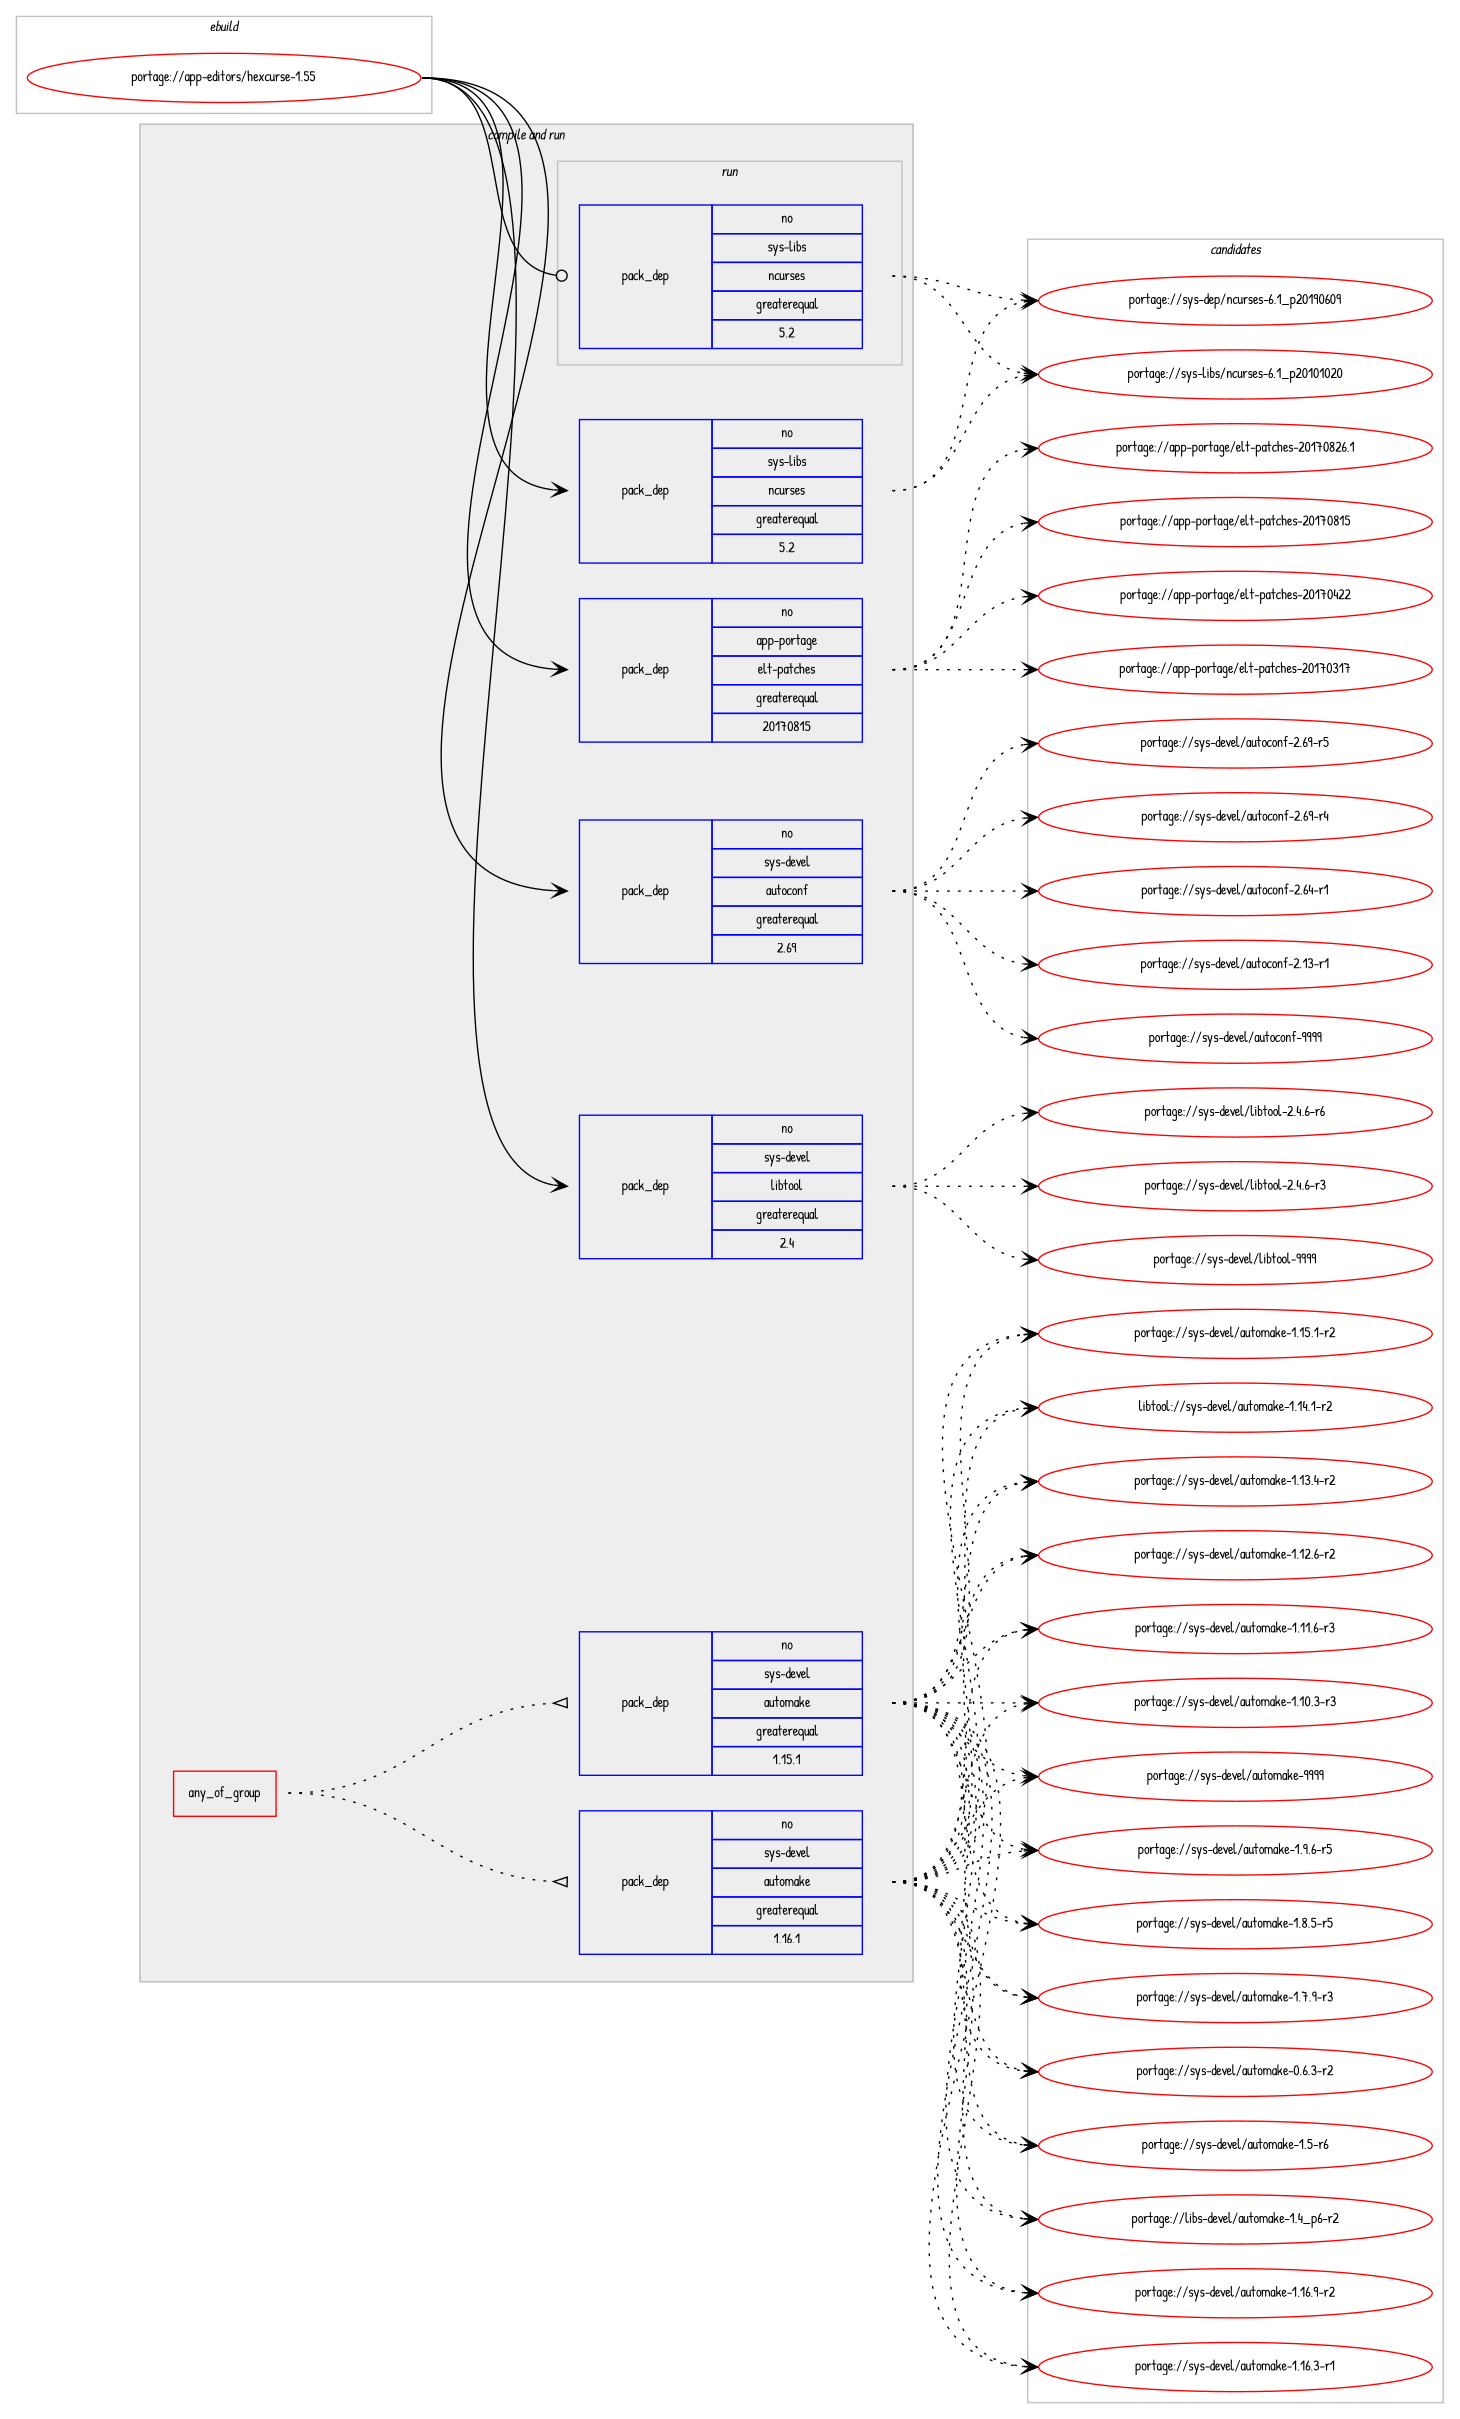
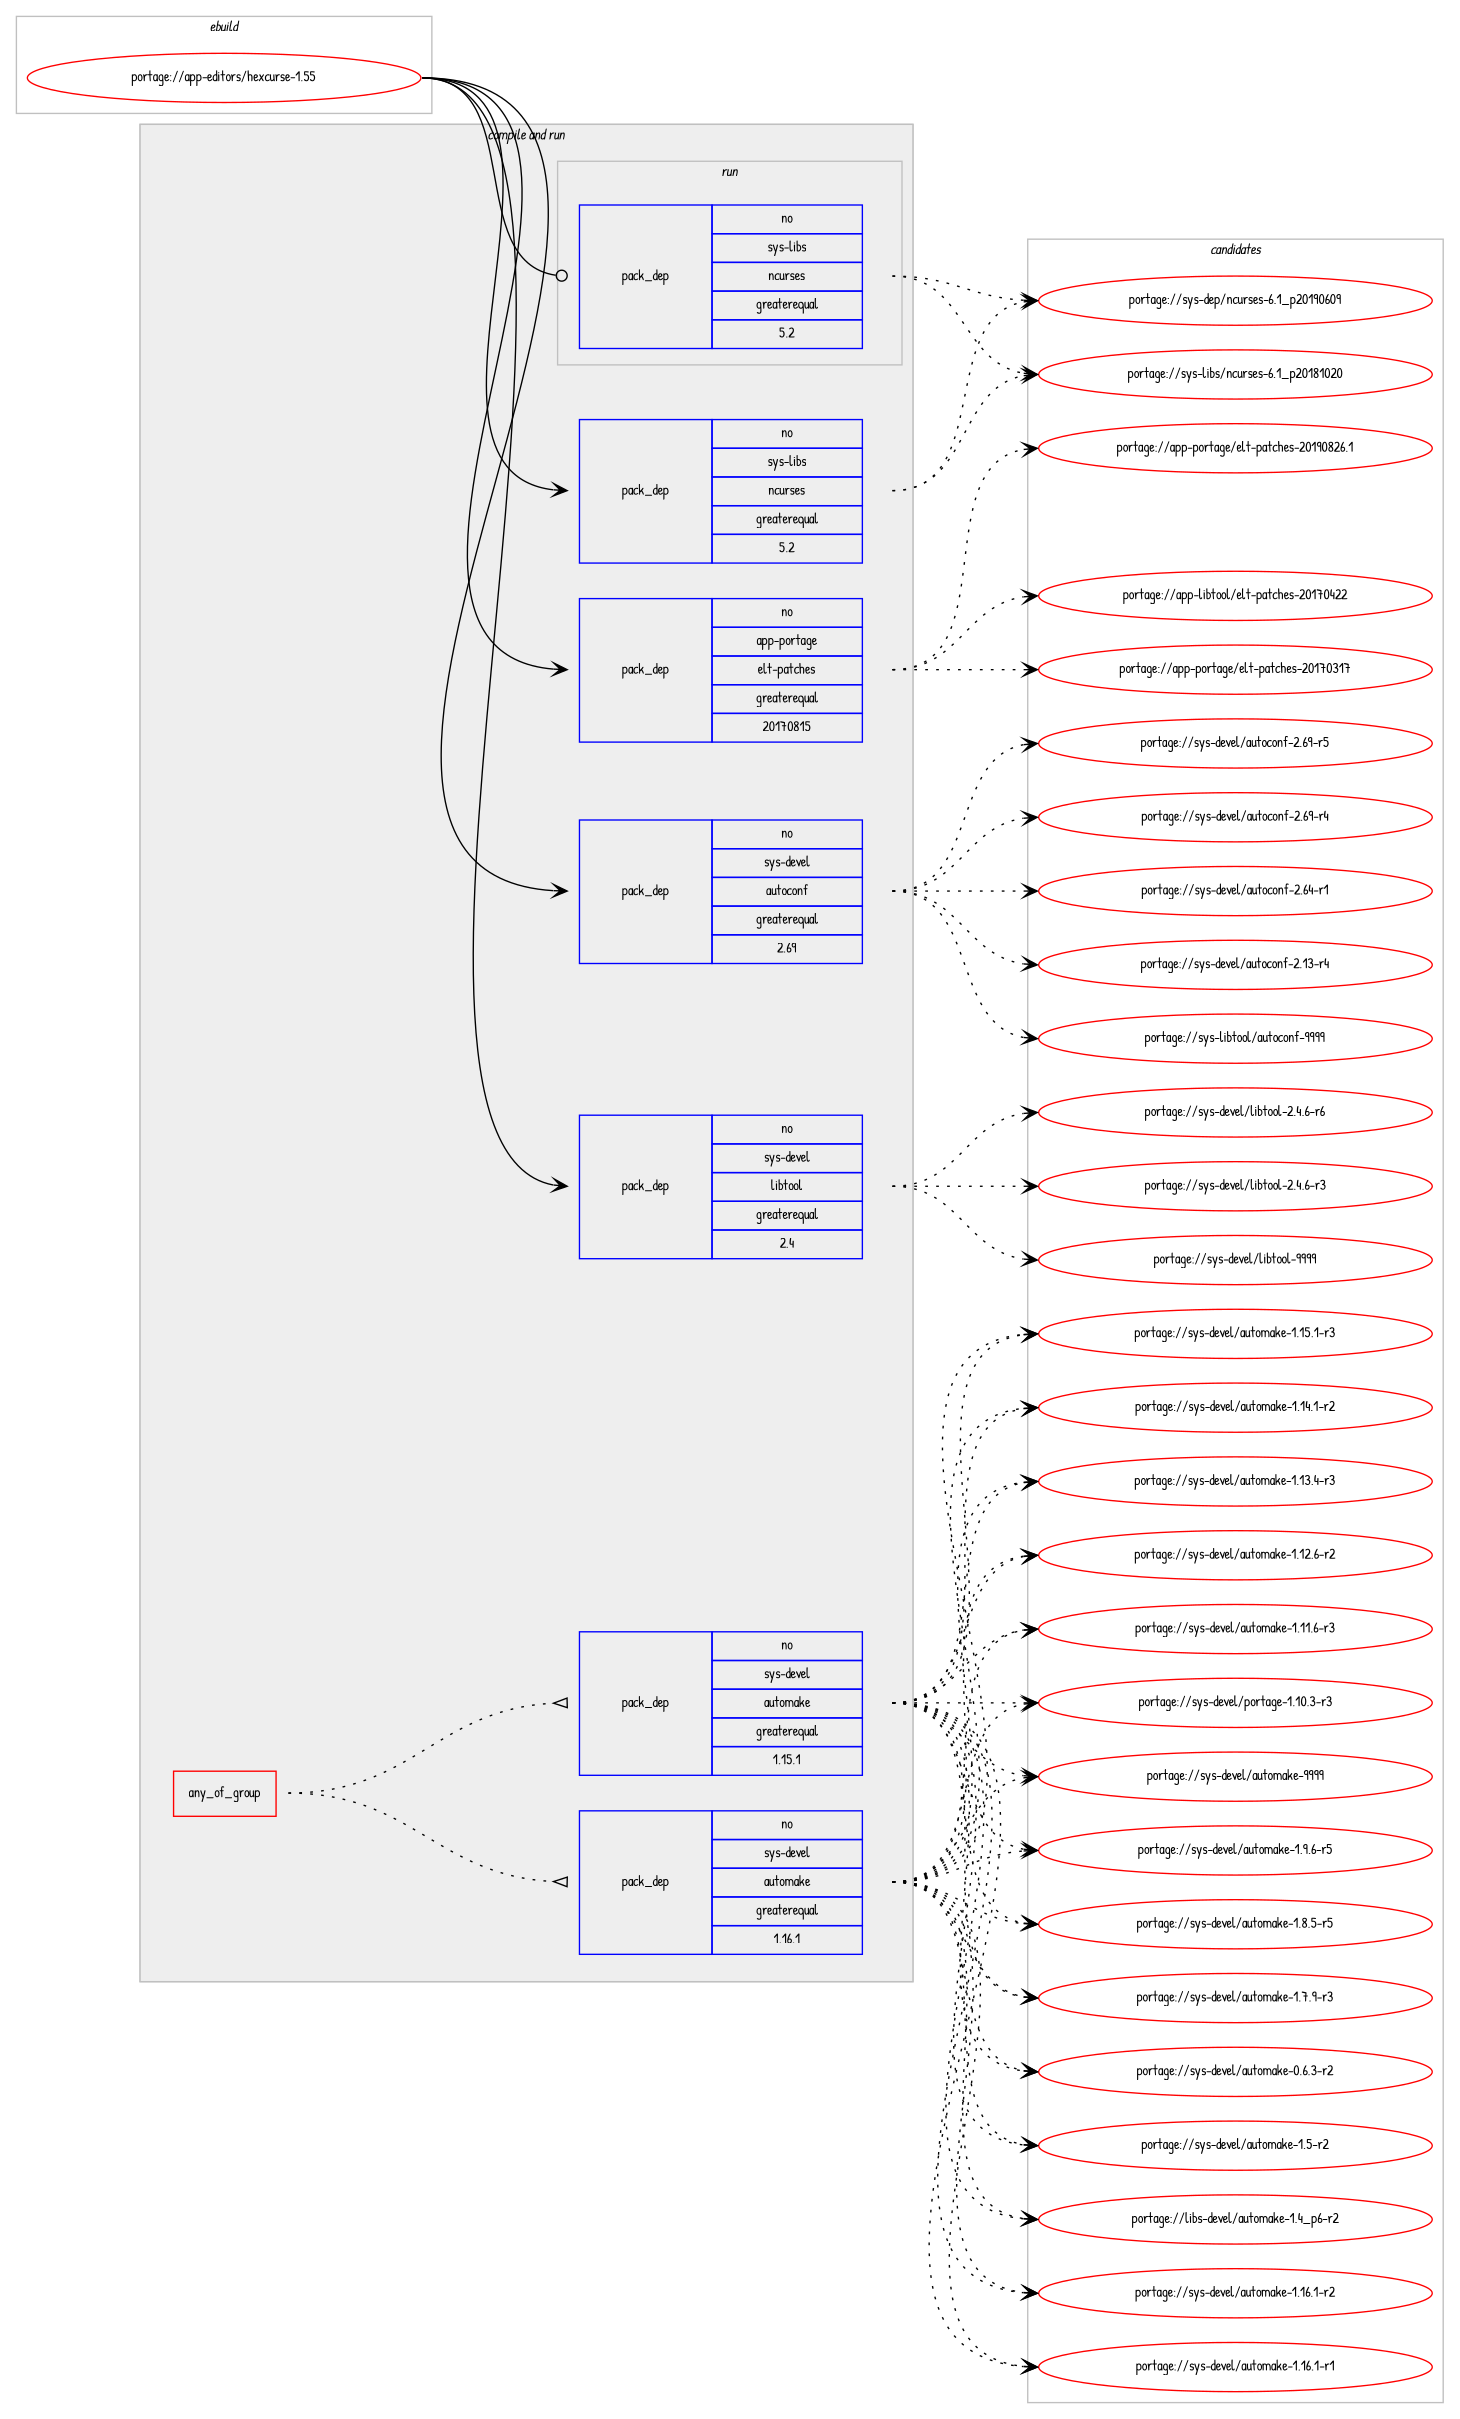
(1235, 374) -> (1235, 374)
(1235, 448) -> (1235, 448)
(1235, 522) -> none
(1235, 596) -> (1235, 596)
(1235, 965) -> (1235, 965)
(1235, 1039) -> (1235, 1039)
(1235, 1334) -> (1235, 1334)
(1235, 1408) -> (1235, 1408)
(1235, 1481) -> (1235, 1481)
(1235, 1703) -> (1235, 1703)
(1235, 2146) -> (1235, 2146)
(1235, 2293) -> (1235, 2293)
(1235, 2367) -> (1235, 2367)
